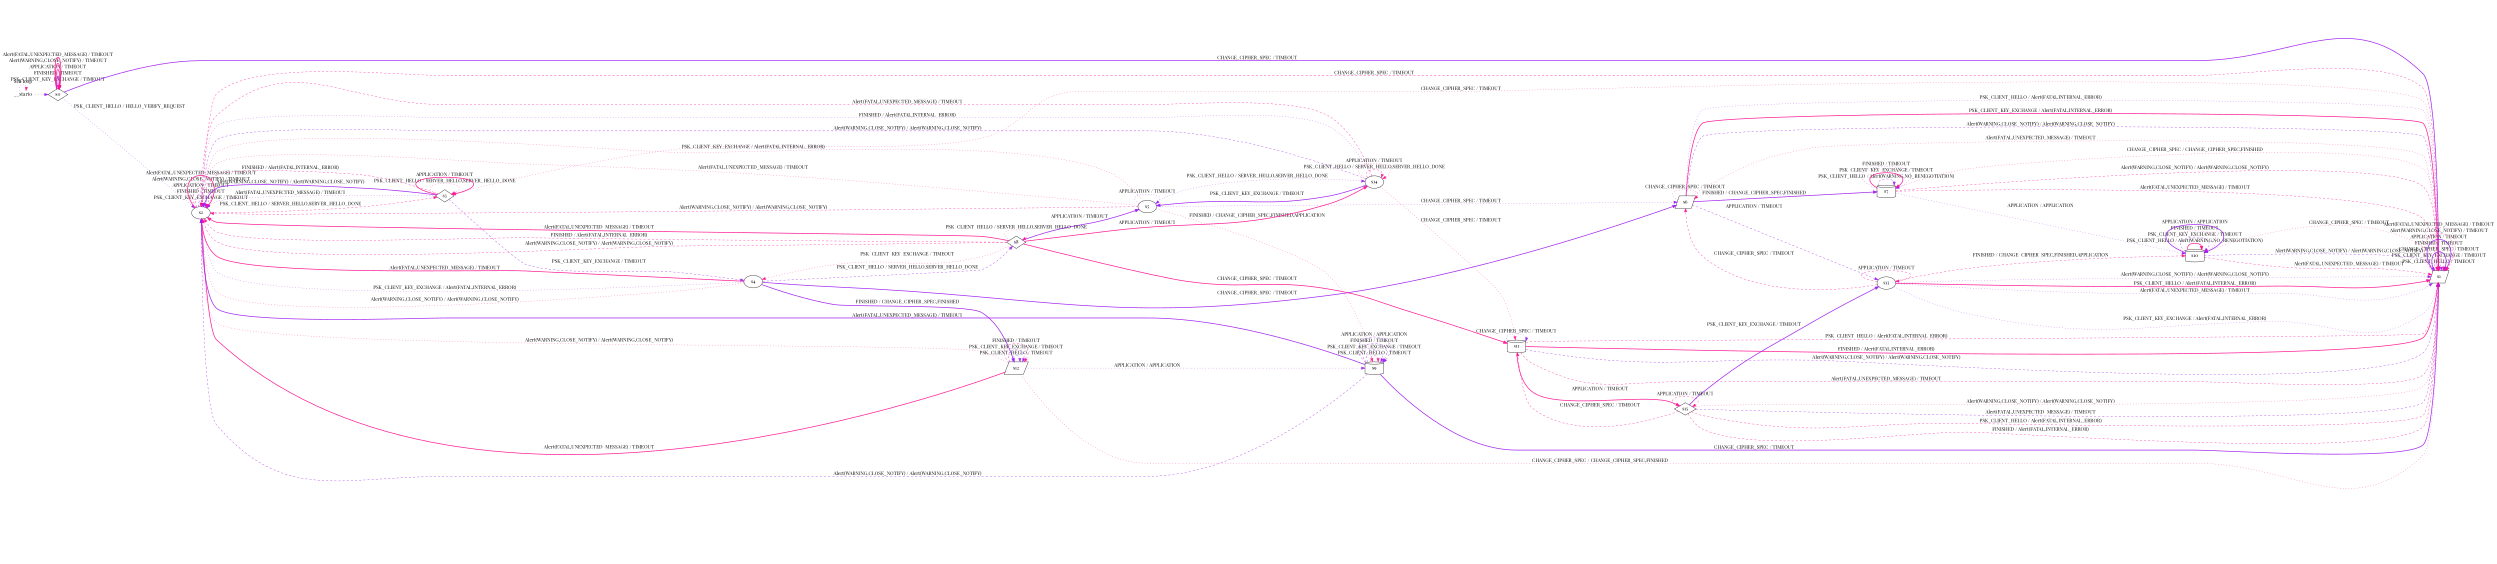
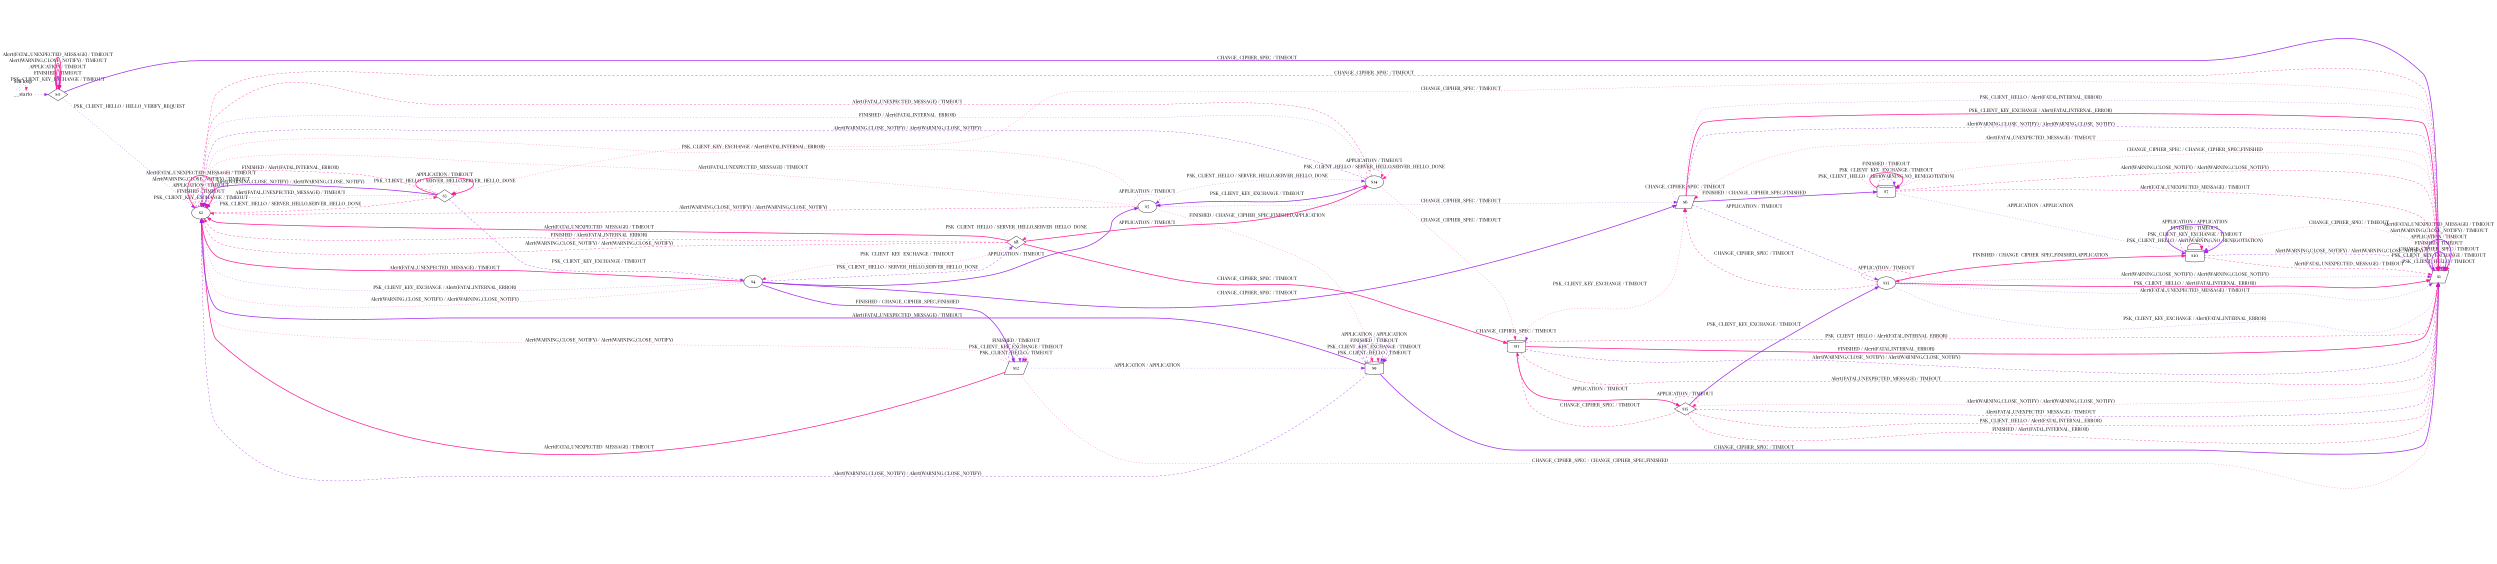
(1079, 225) -> (959, 280)
(2038, 262) -> (2038, 262)
none -> (1630, 307)
